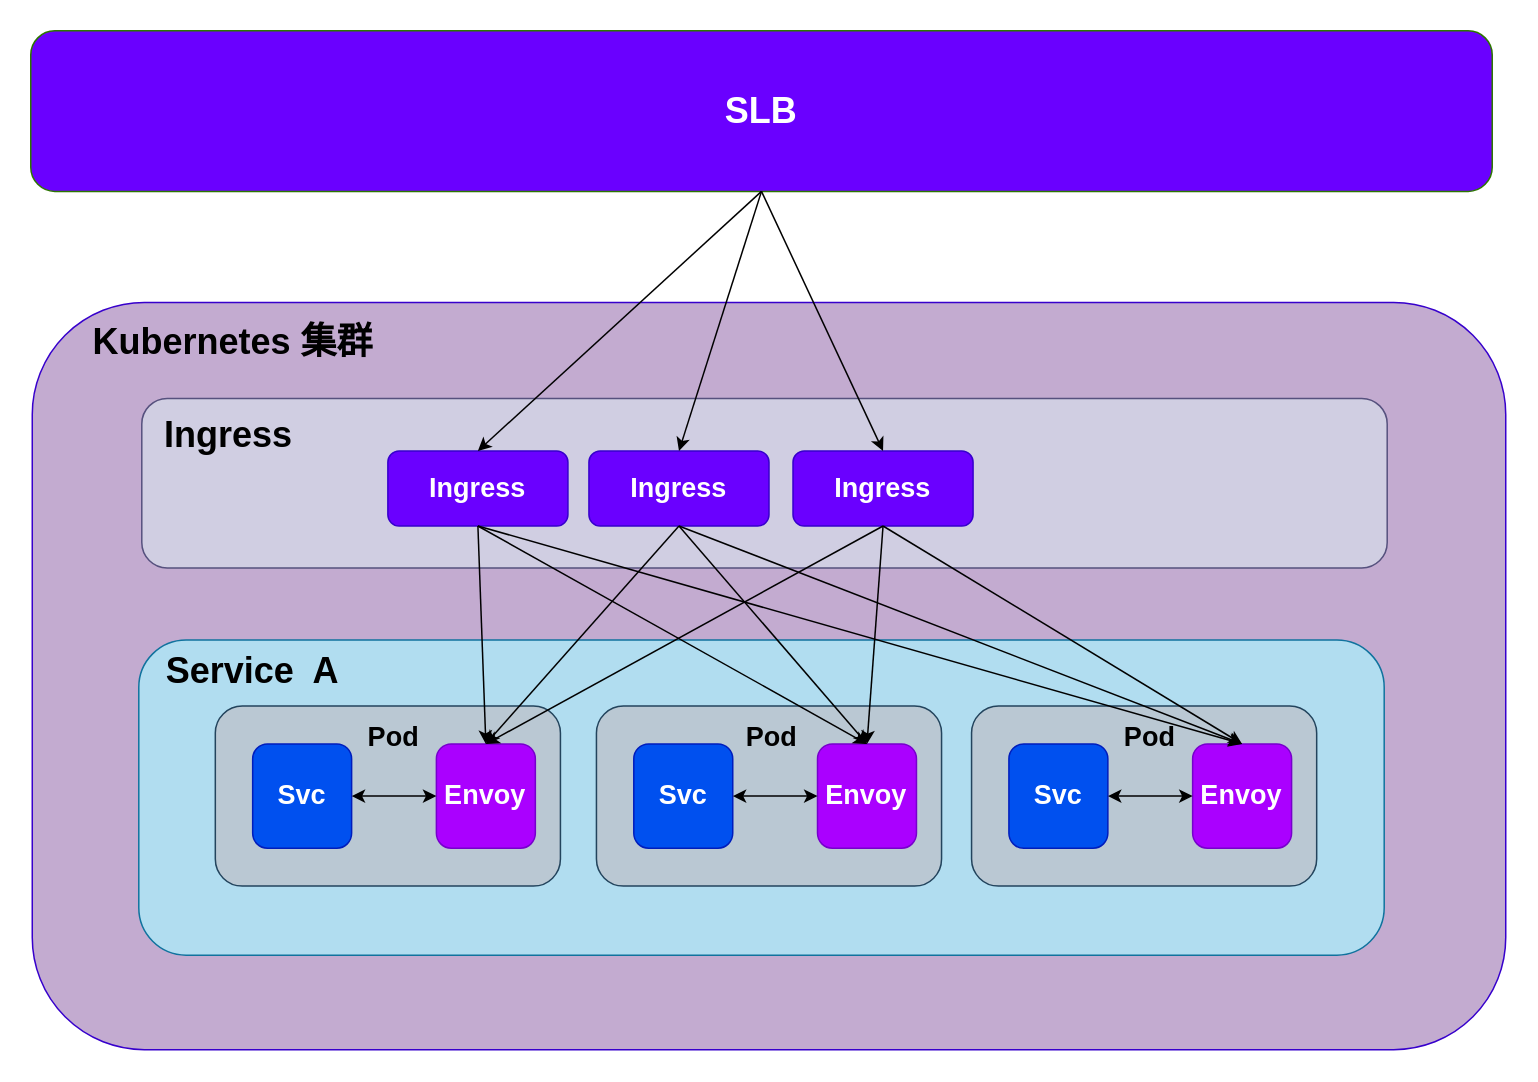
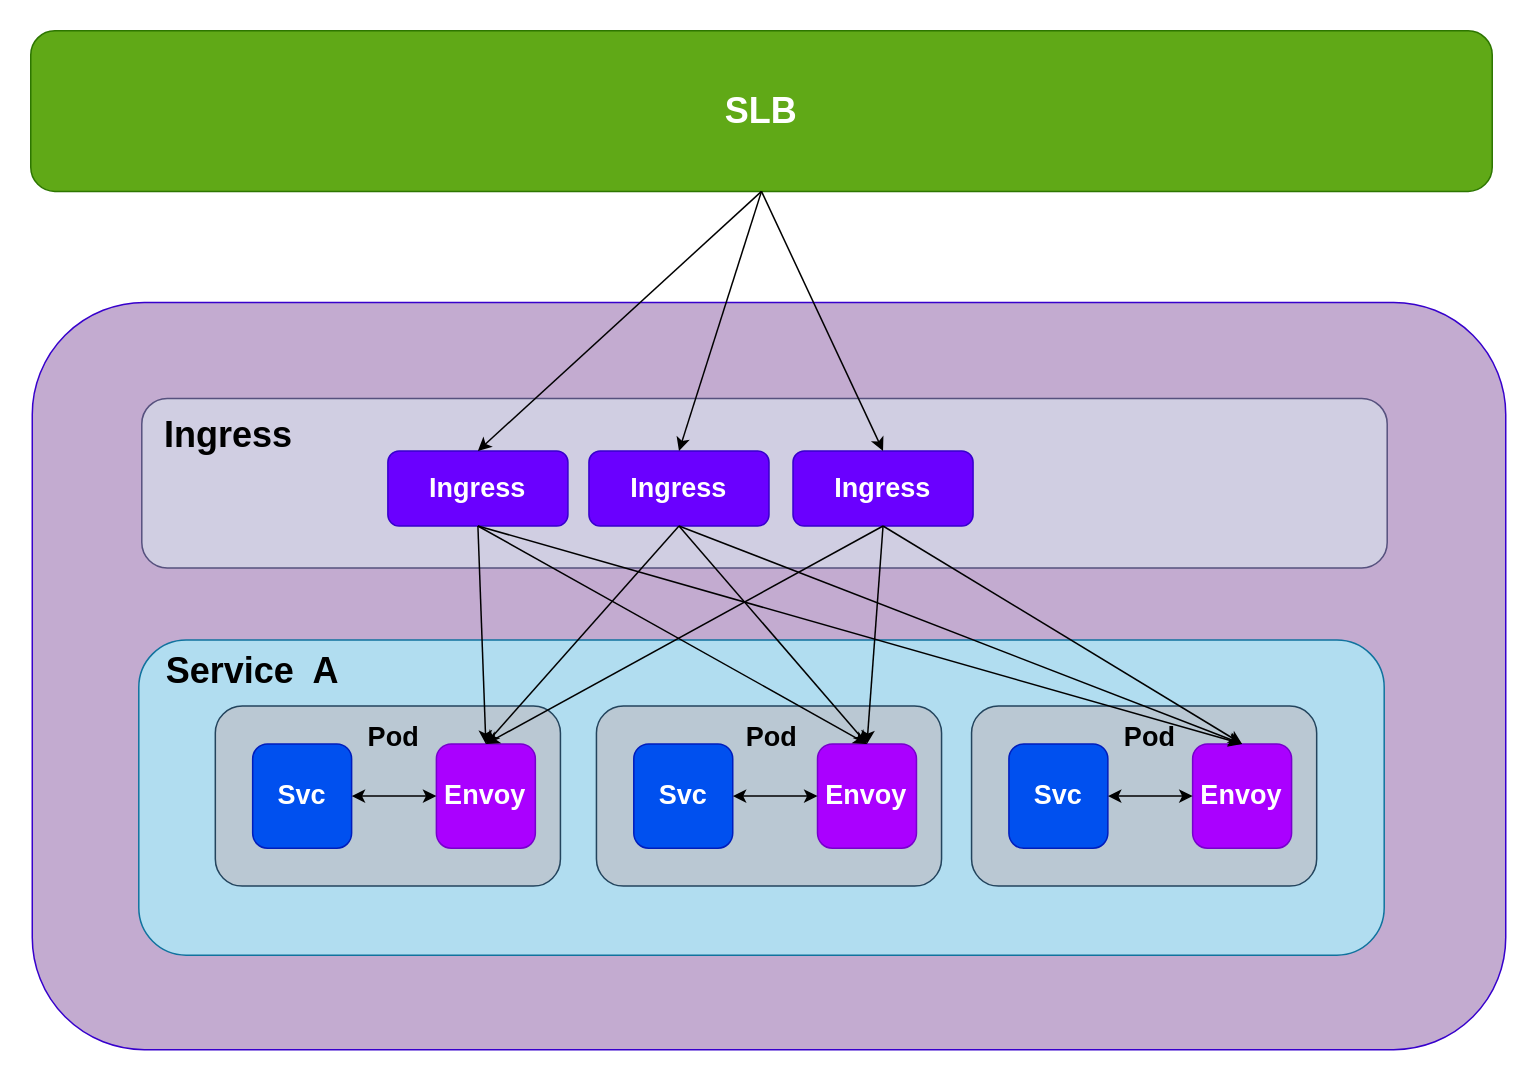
(761, 111) -> (761, 111)
(233, 343) -> none
